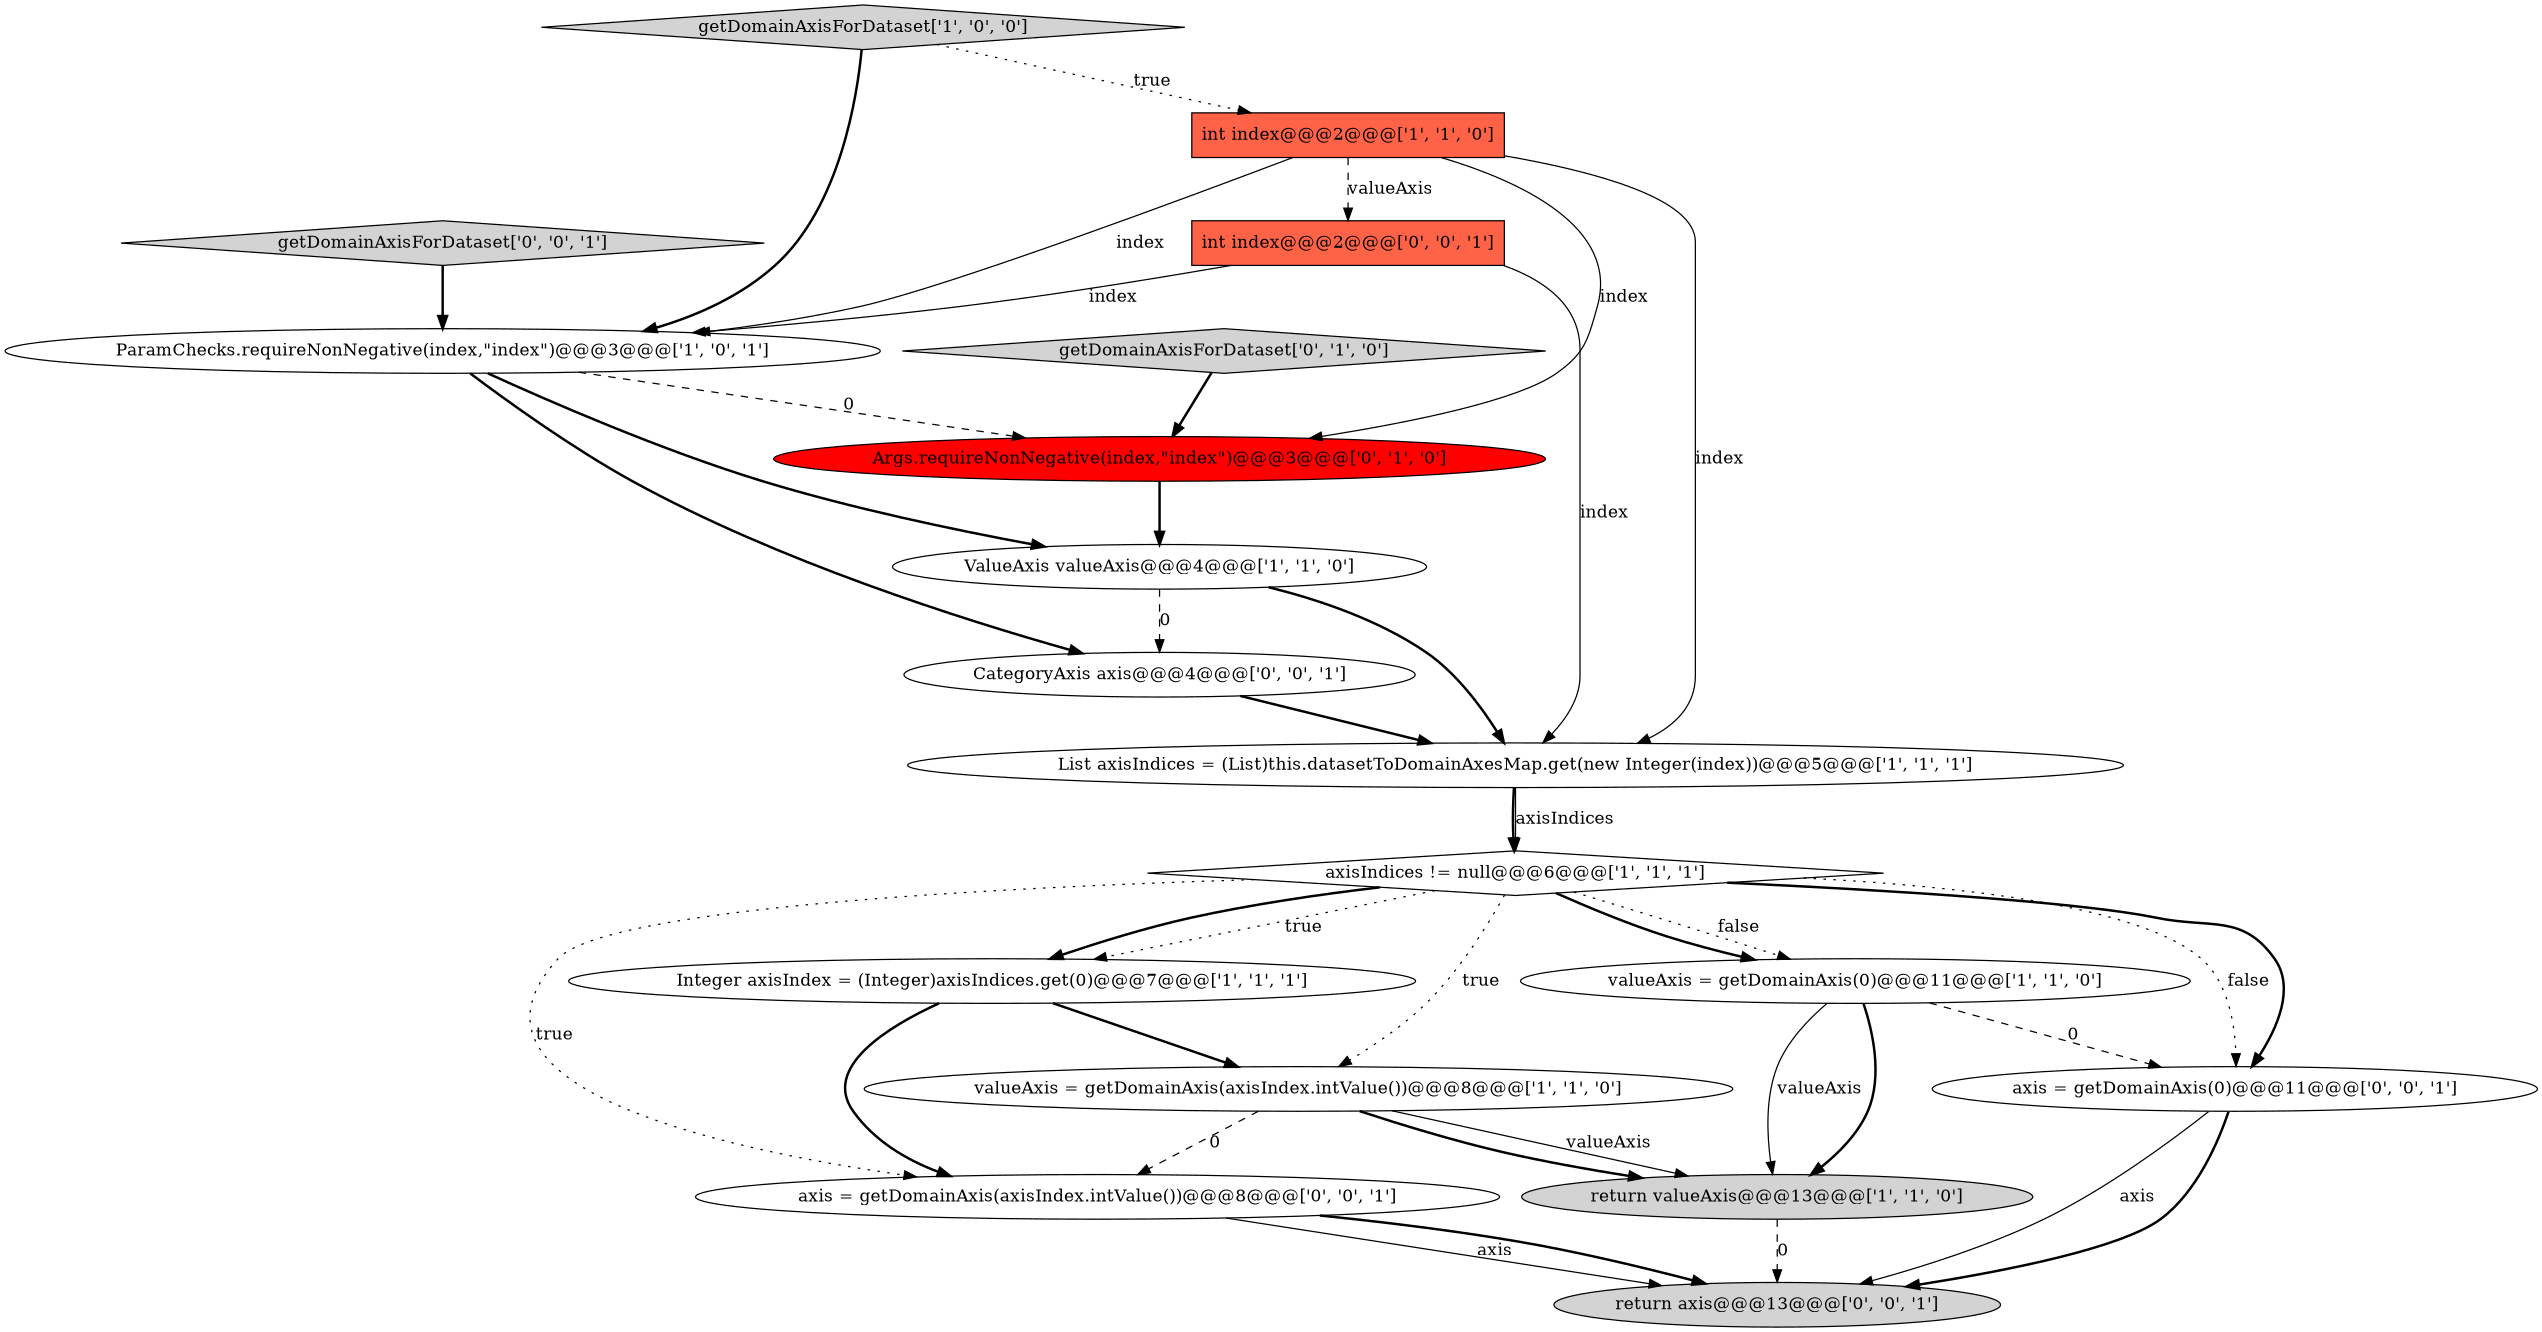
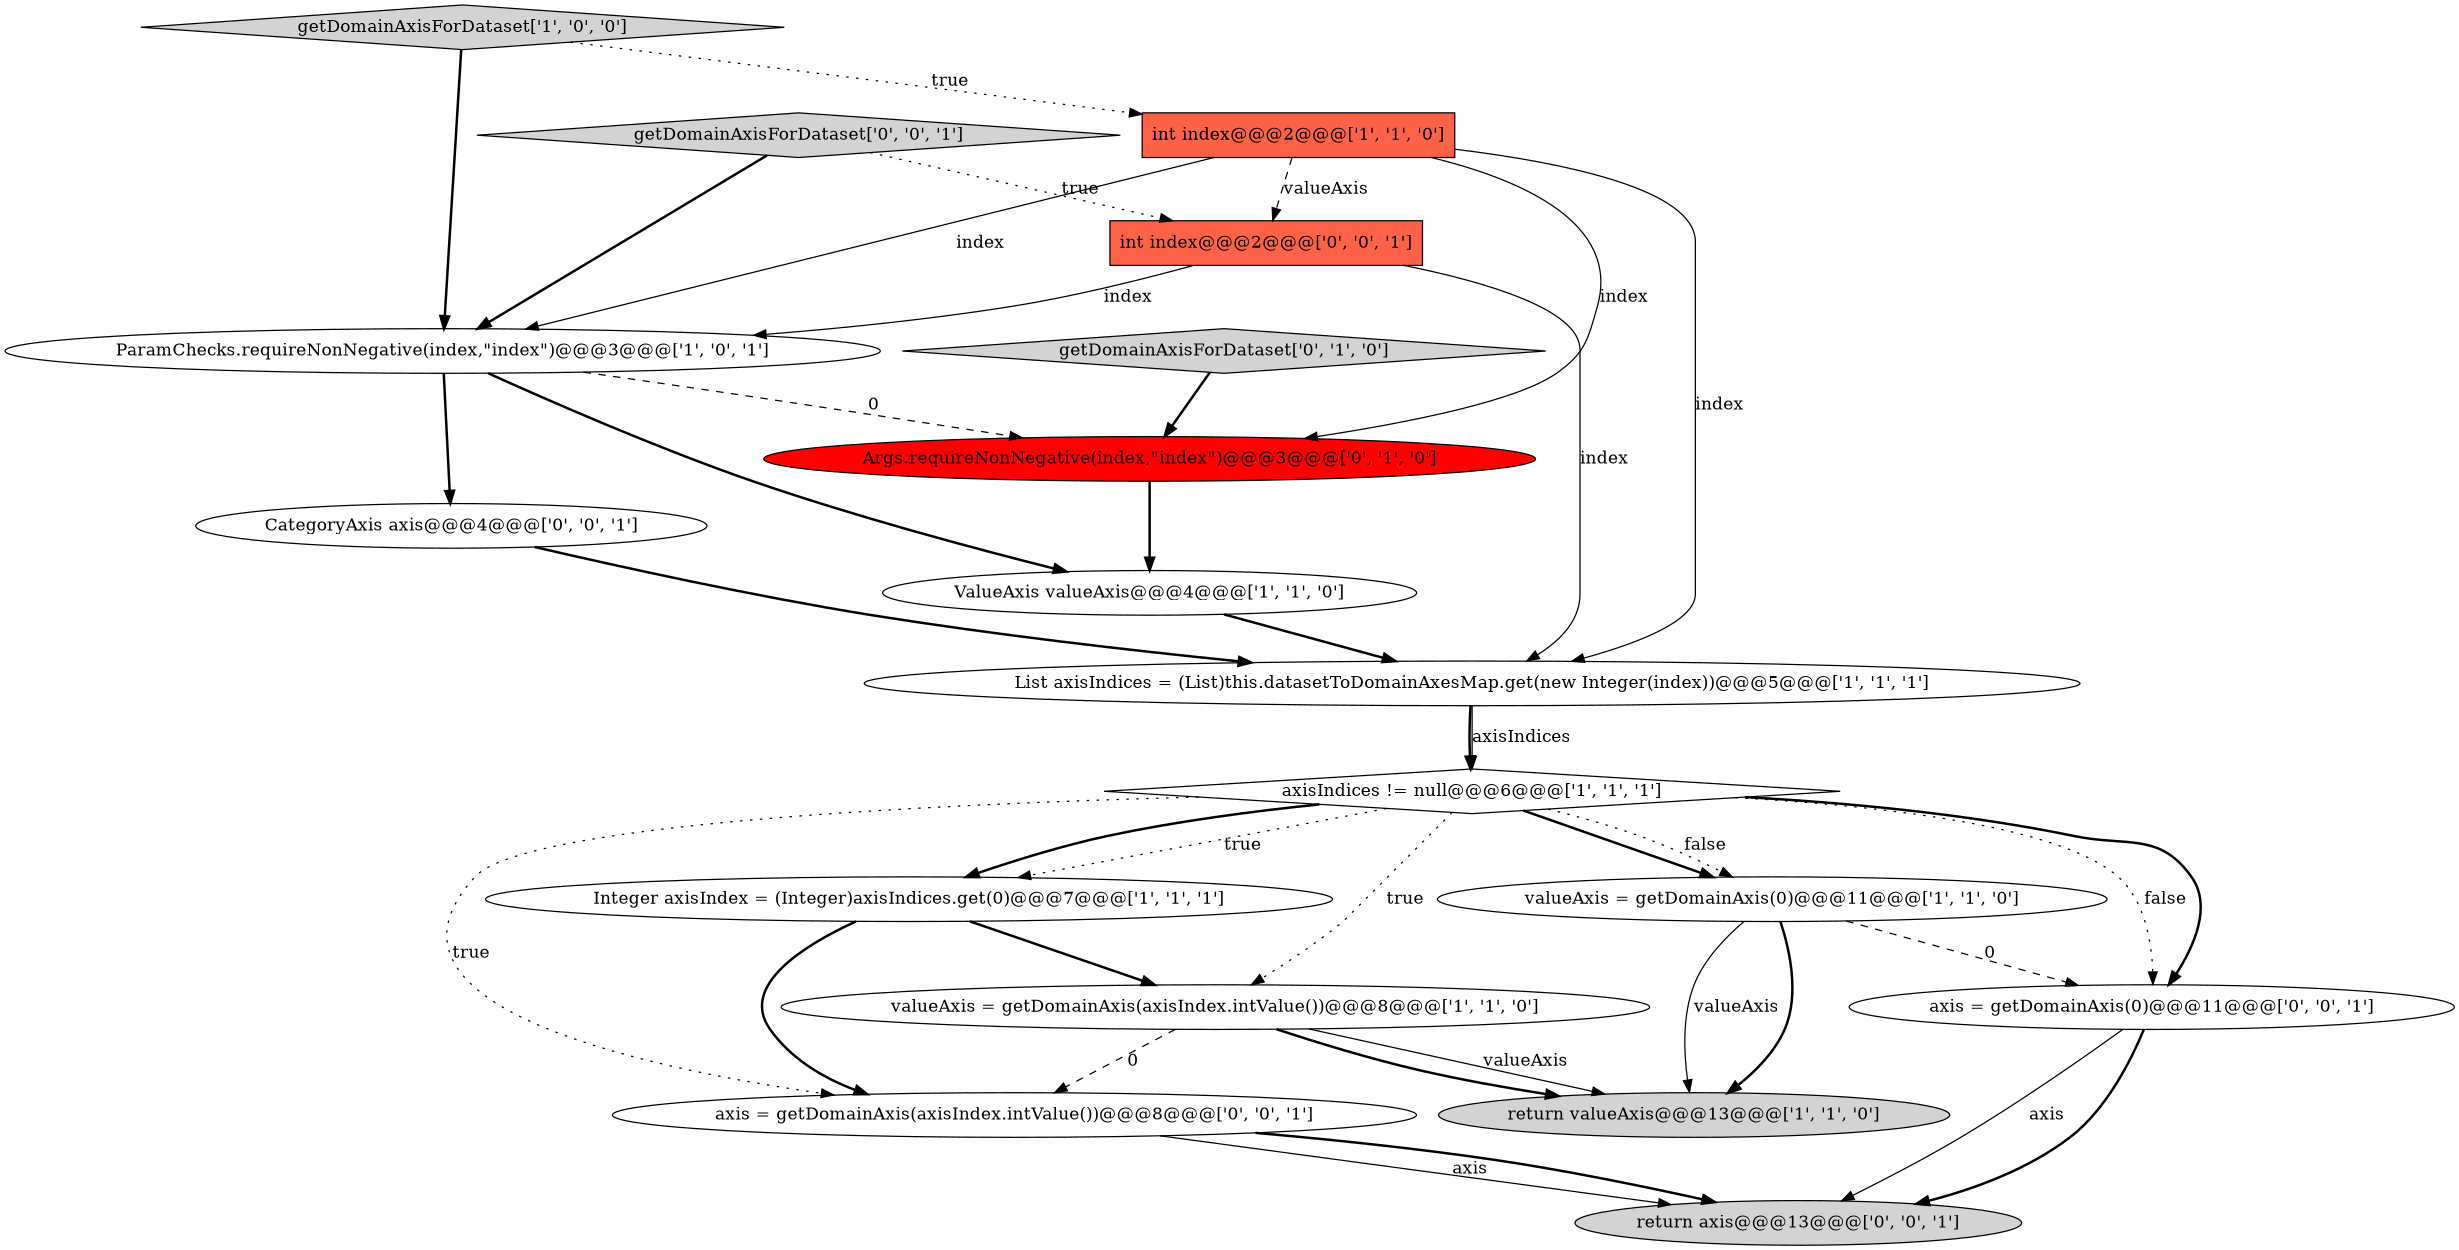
none -> (1015, 185)
(1160, 615) -> none
(1777, 1245) -> none
